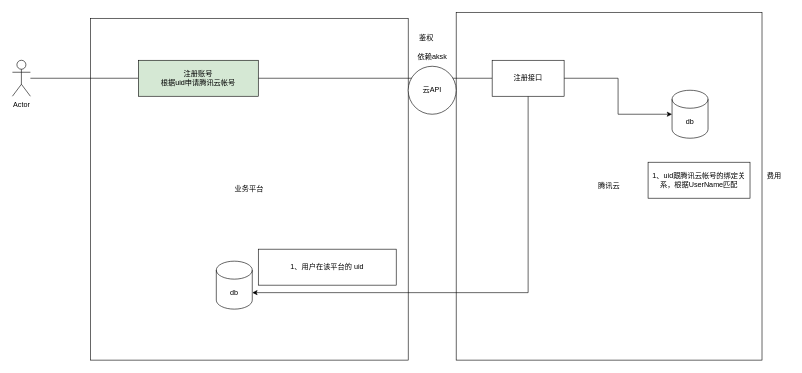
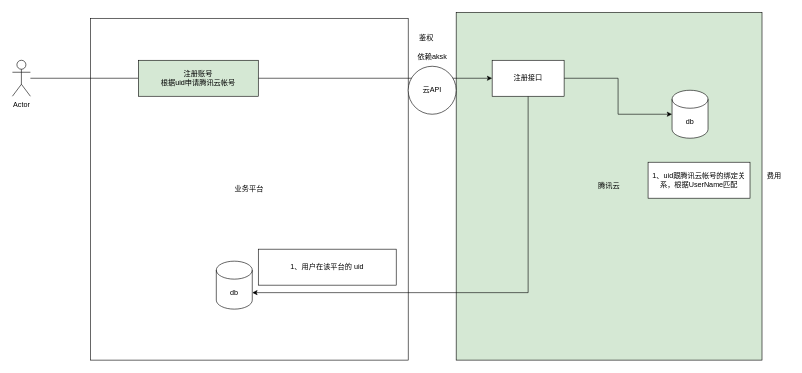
(488, 78) -> (486, 78)
(609, 186) -> (609, 186)
